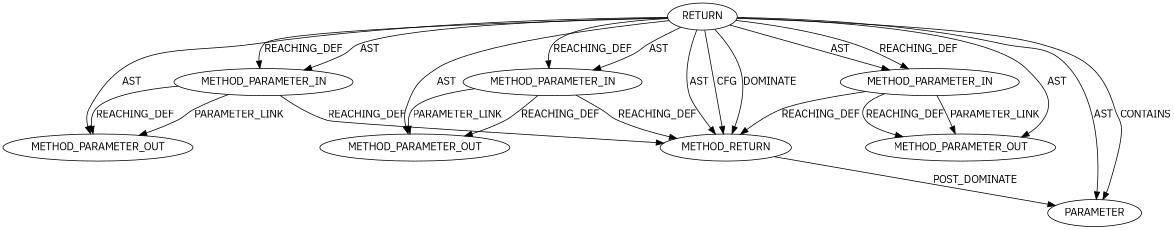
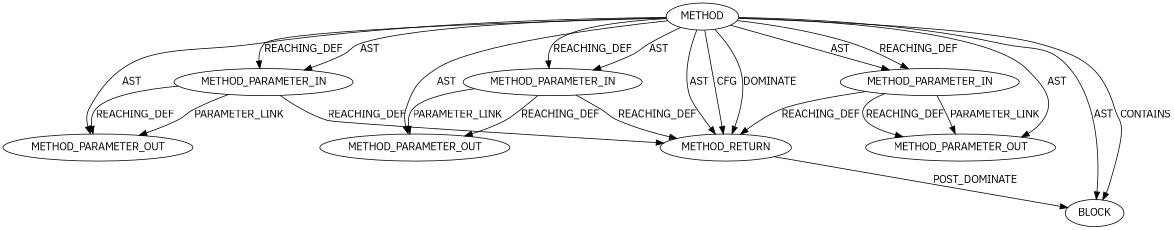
(702, 17) -> (702, 17)
(1095, 213) -> (1095, 213)
